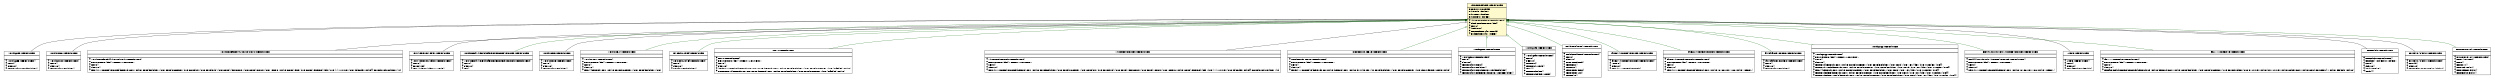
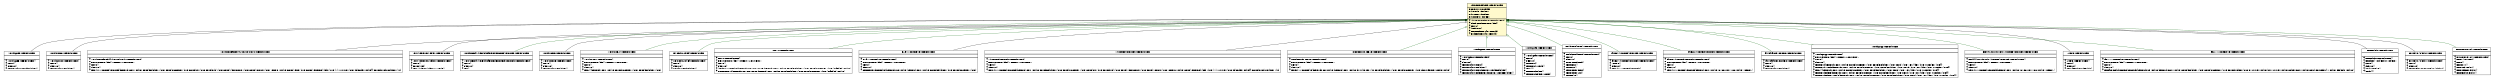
(1483, 34) -> (1483, 34)
none -> (918, 61)
(2412, 64) -> (2411, 64)
